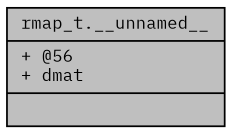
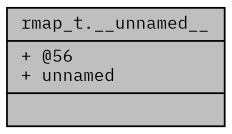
(53, 76) -> (69, 76)
